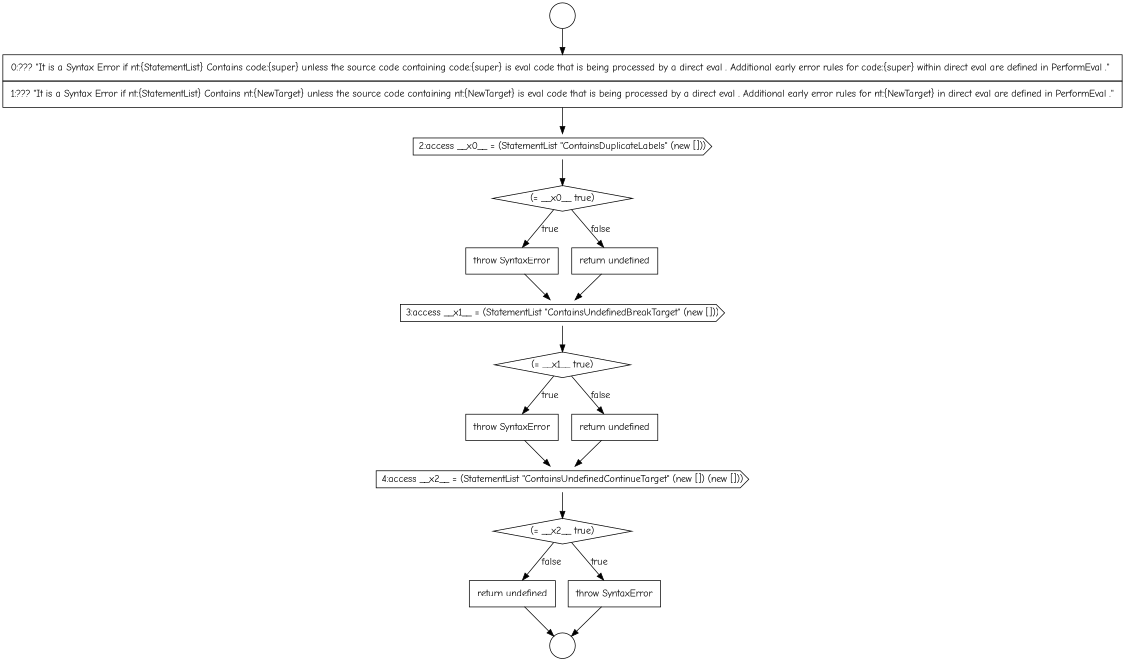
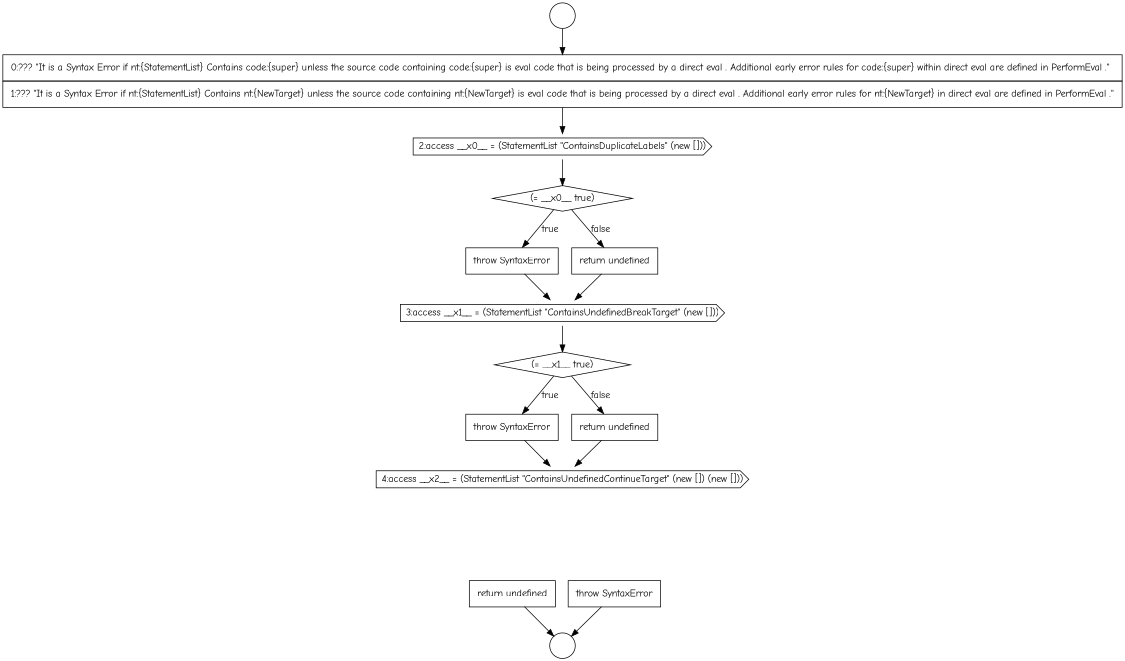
(562, 531) -> none
